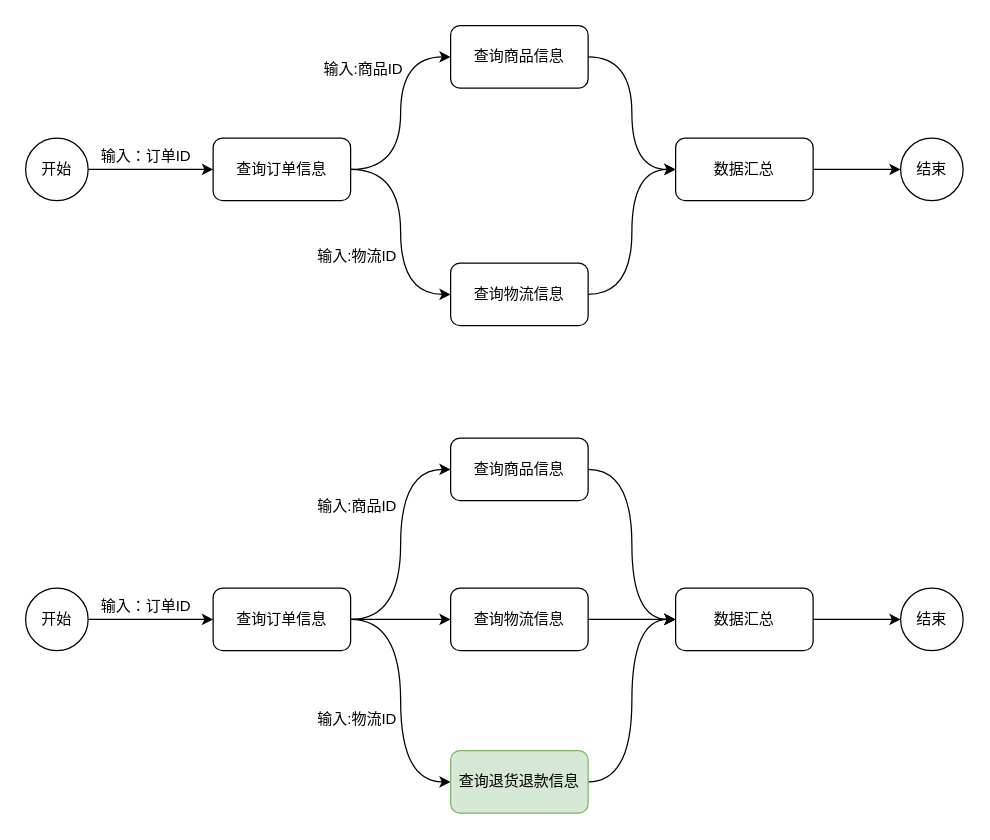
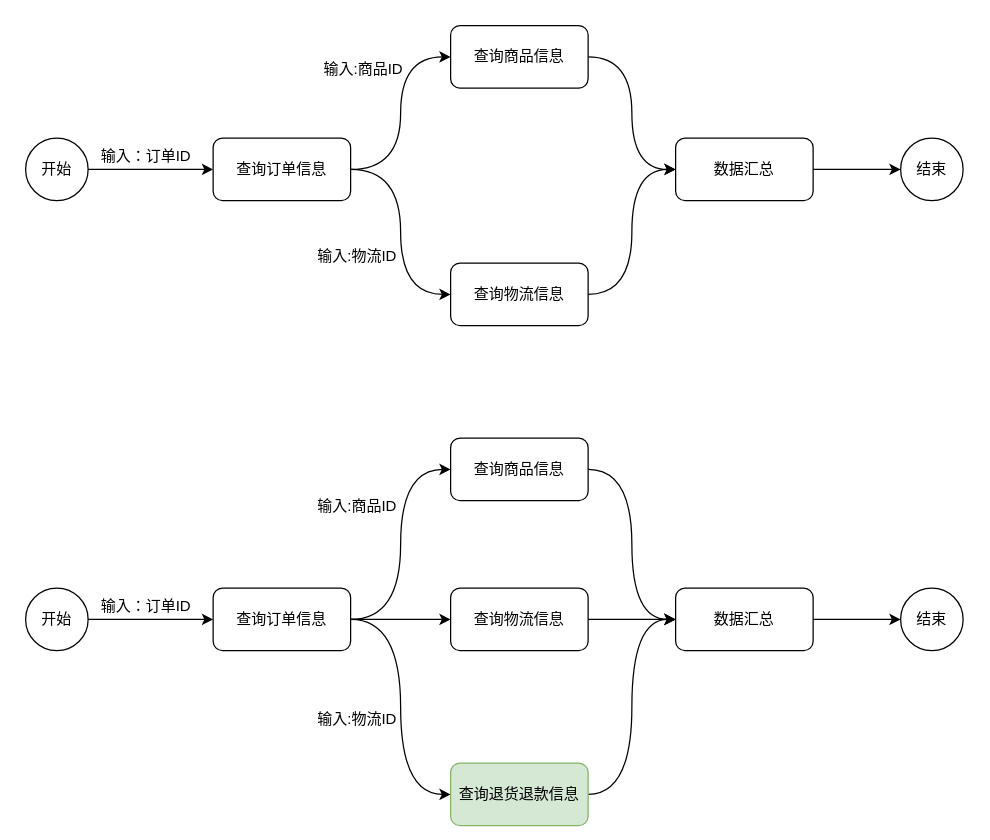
(519, 782) -> (519, 794)
